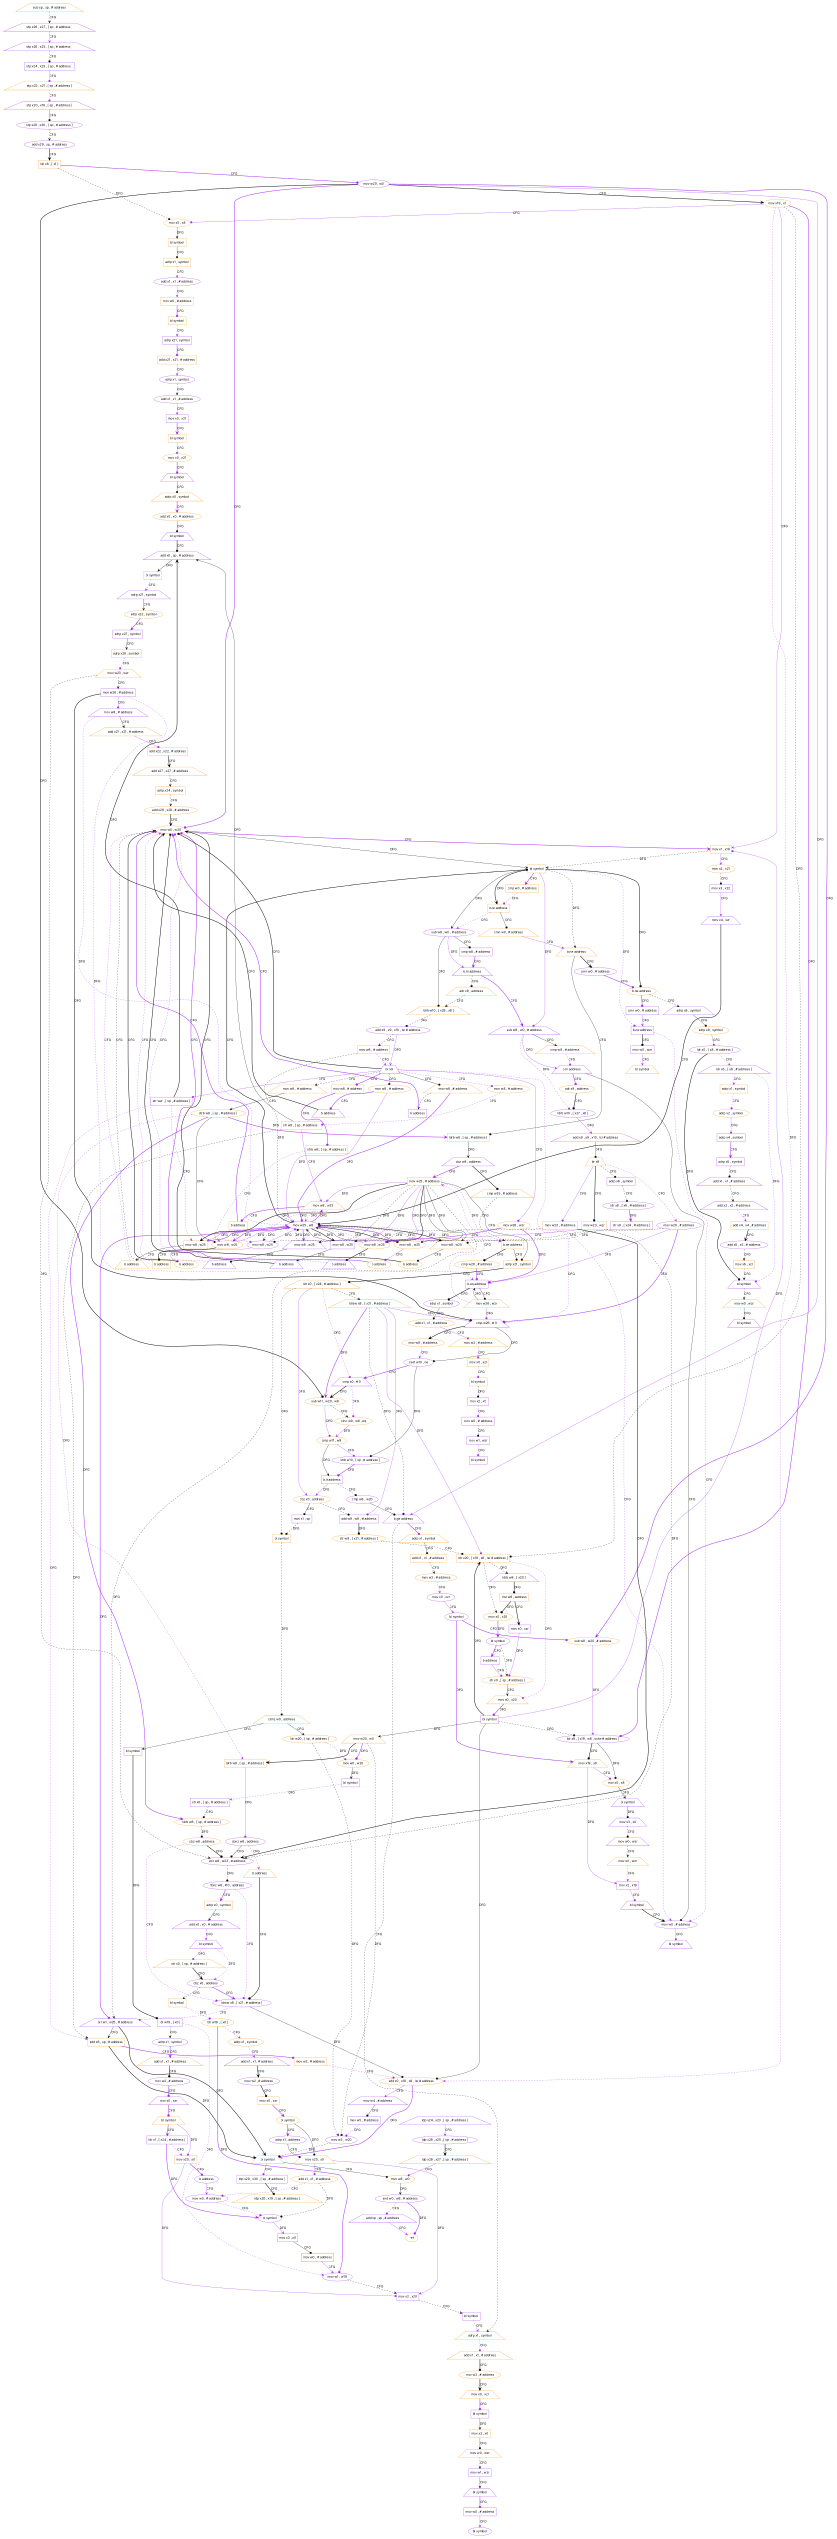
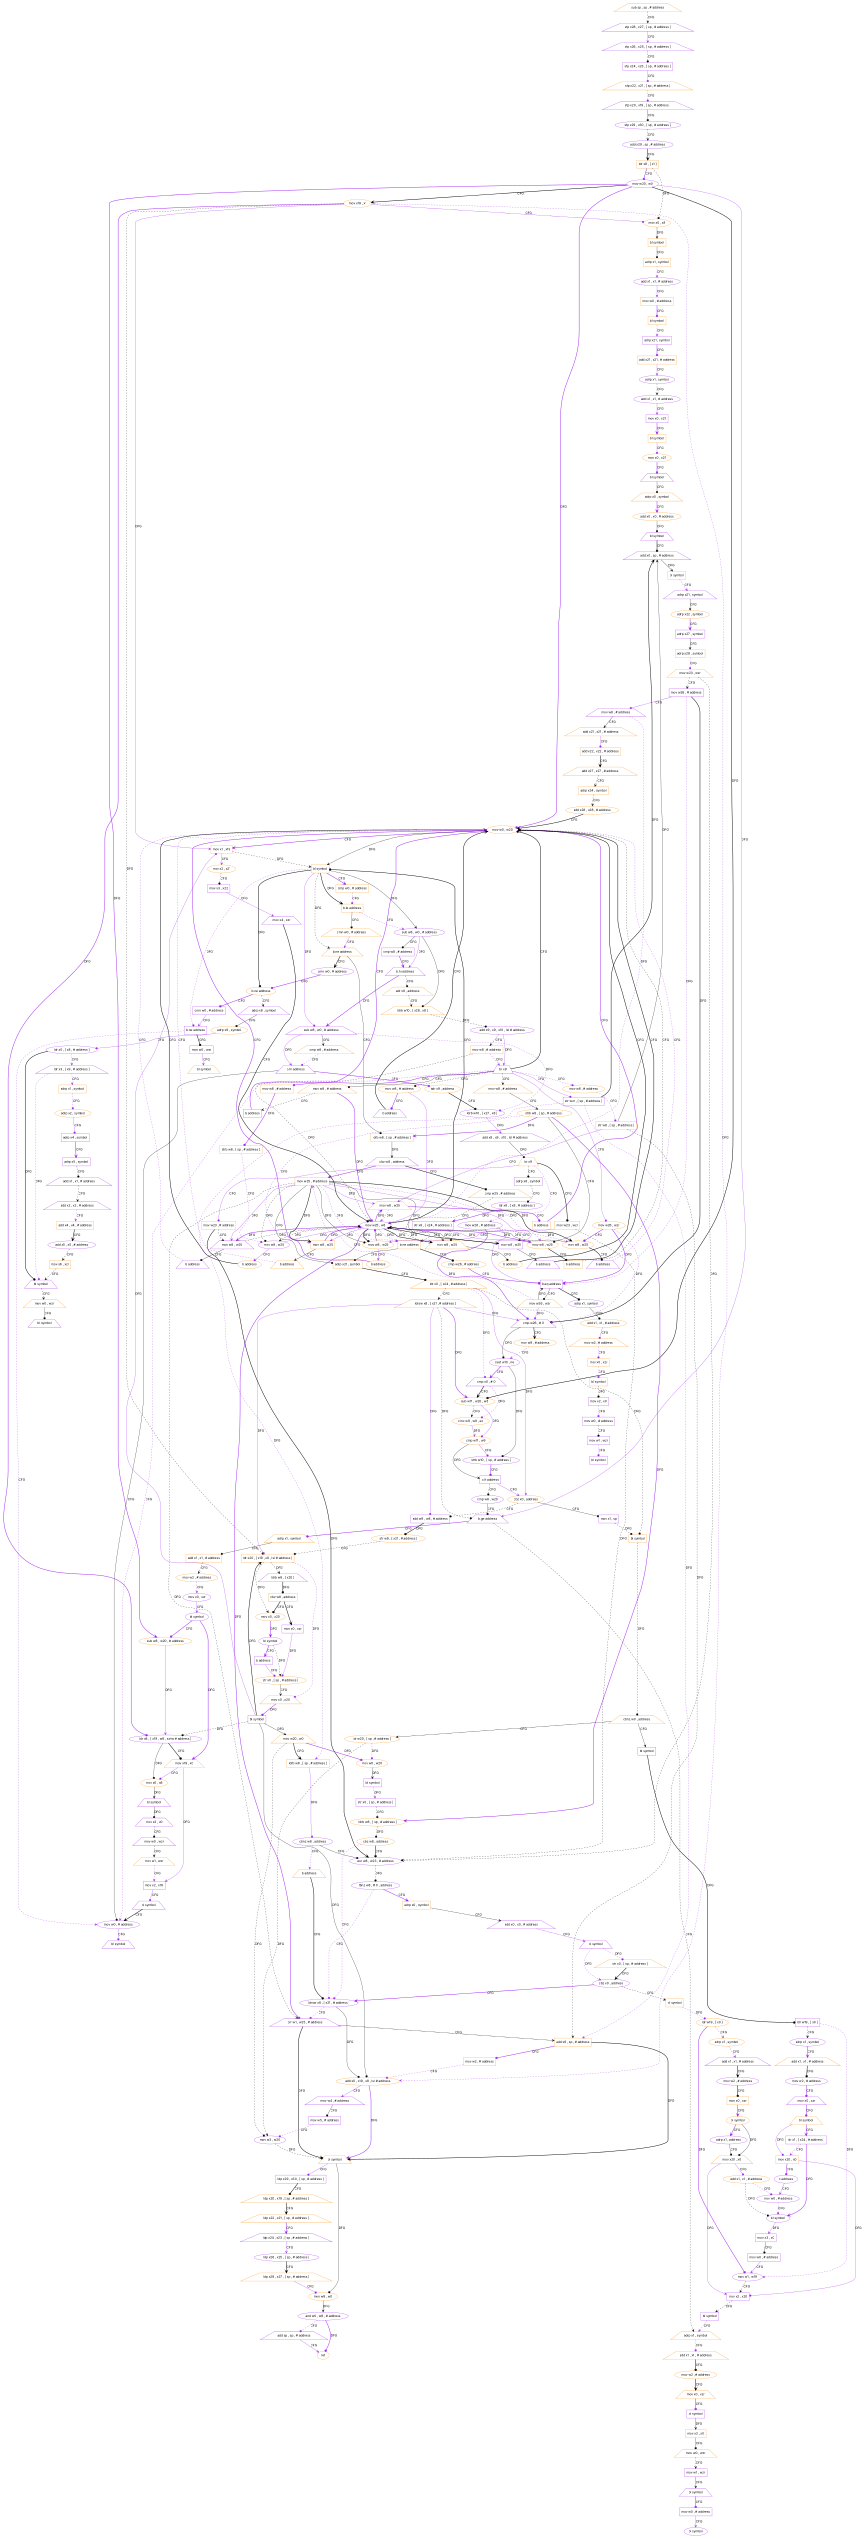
none -> (286, 2218)
